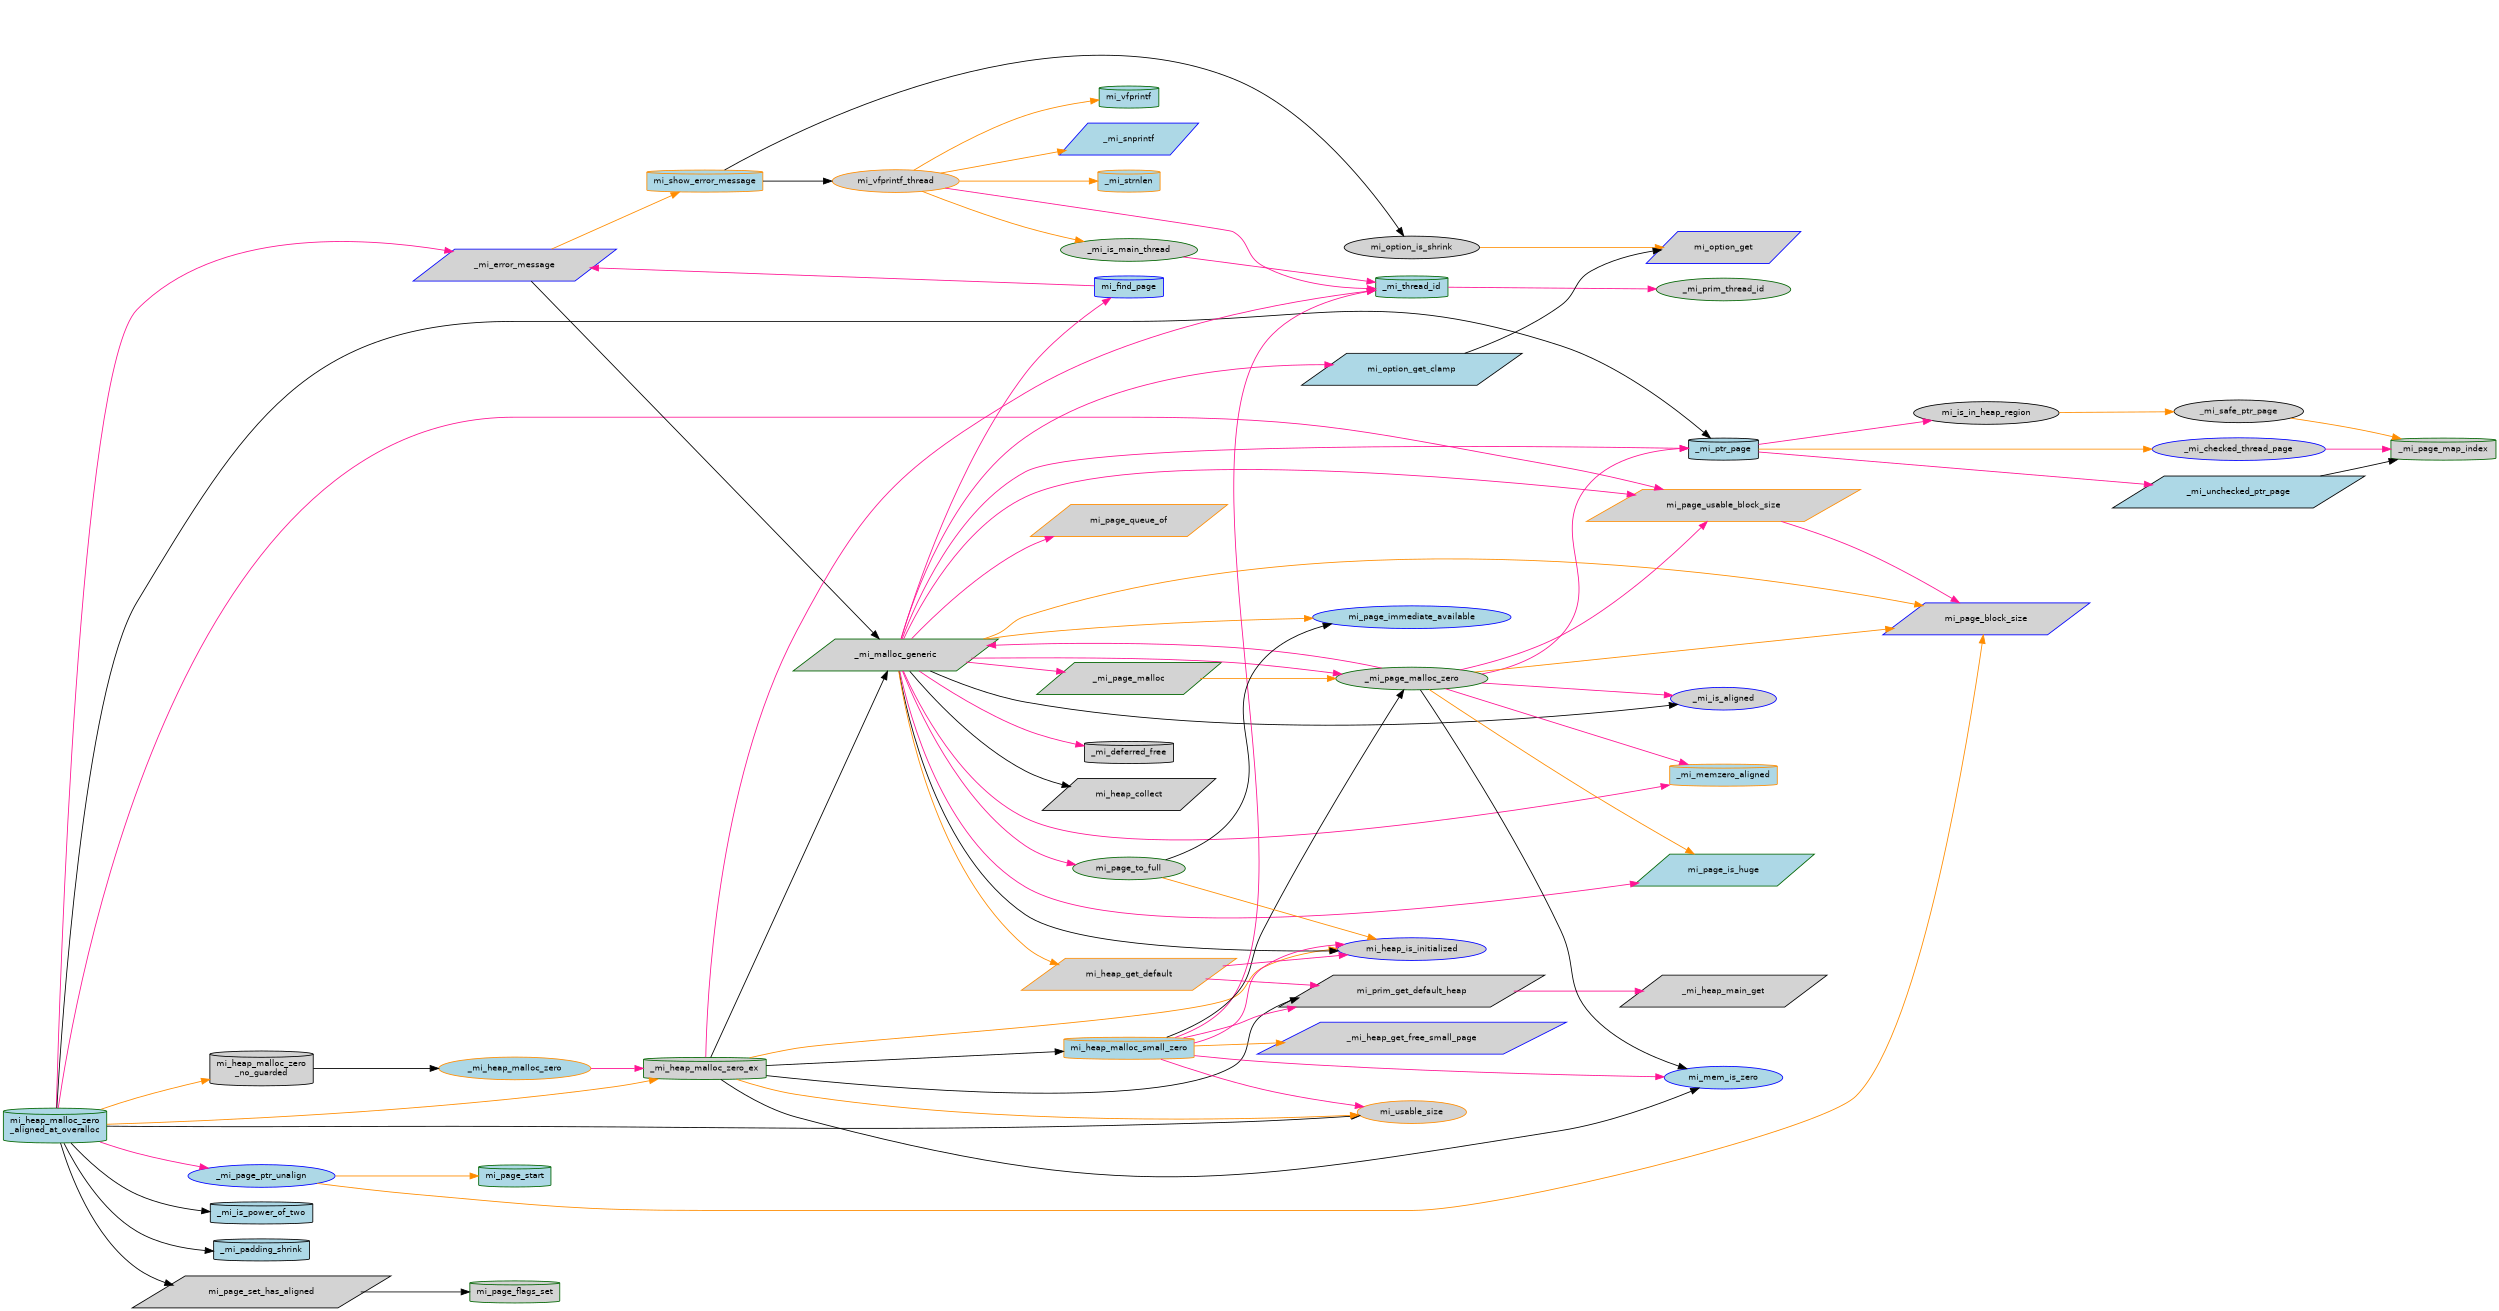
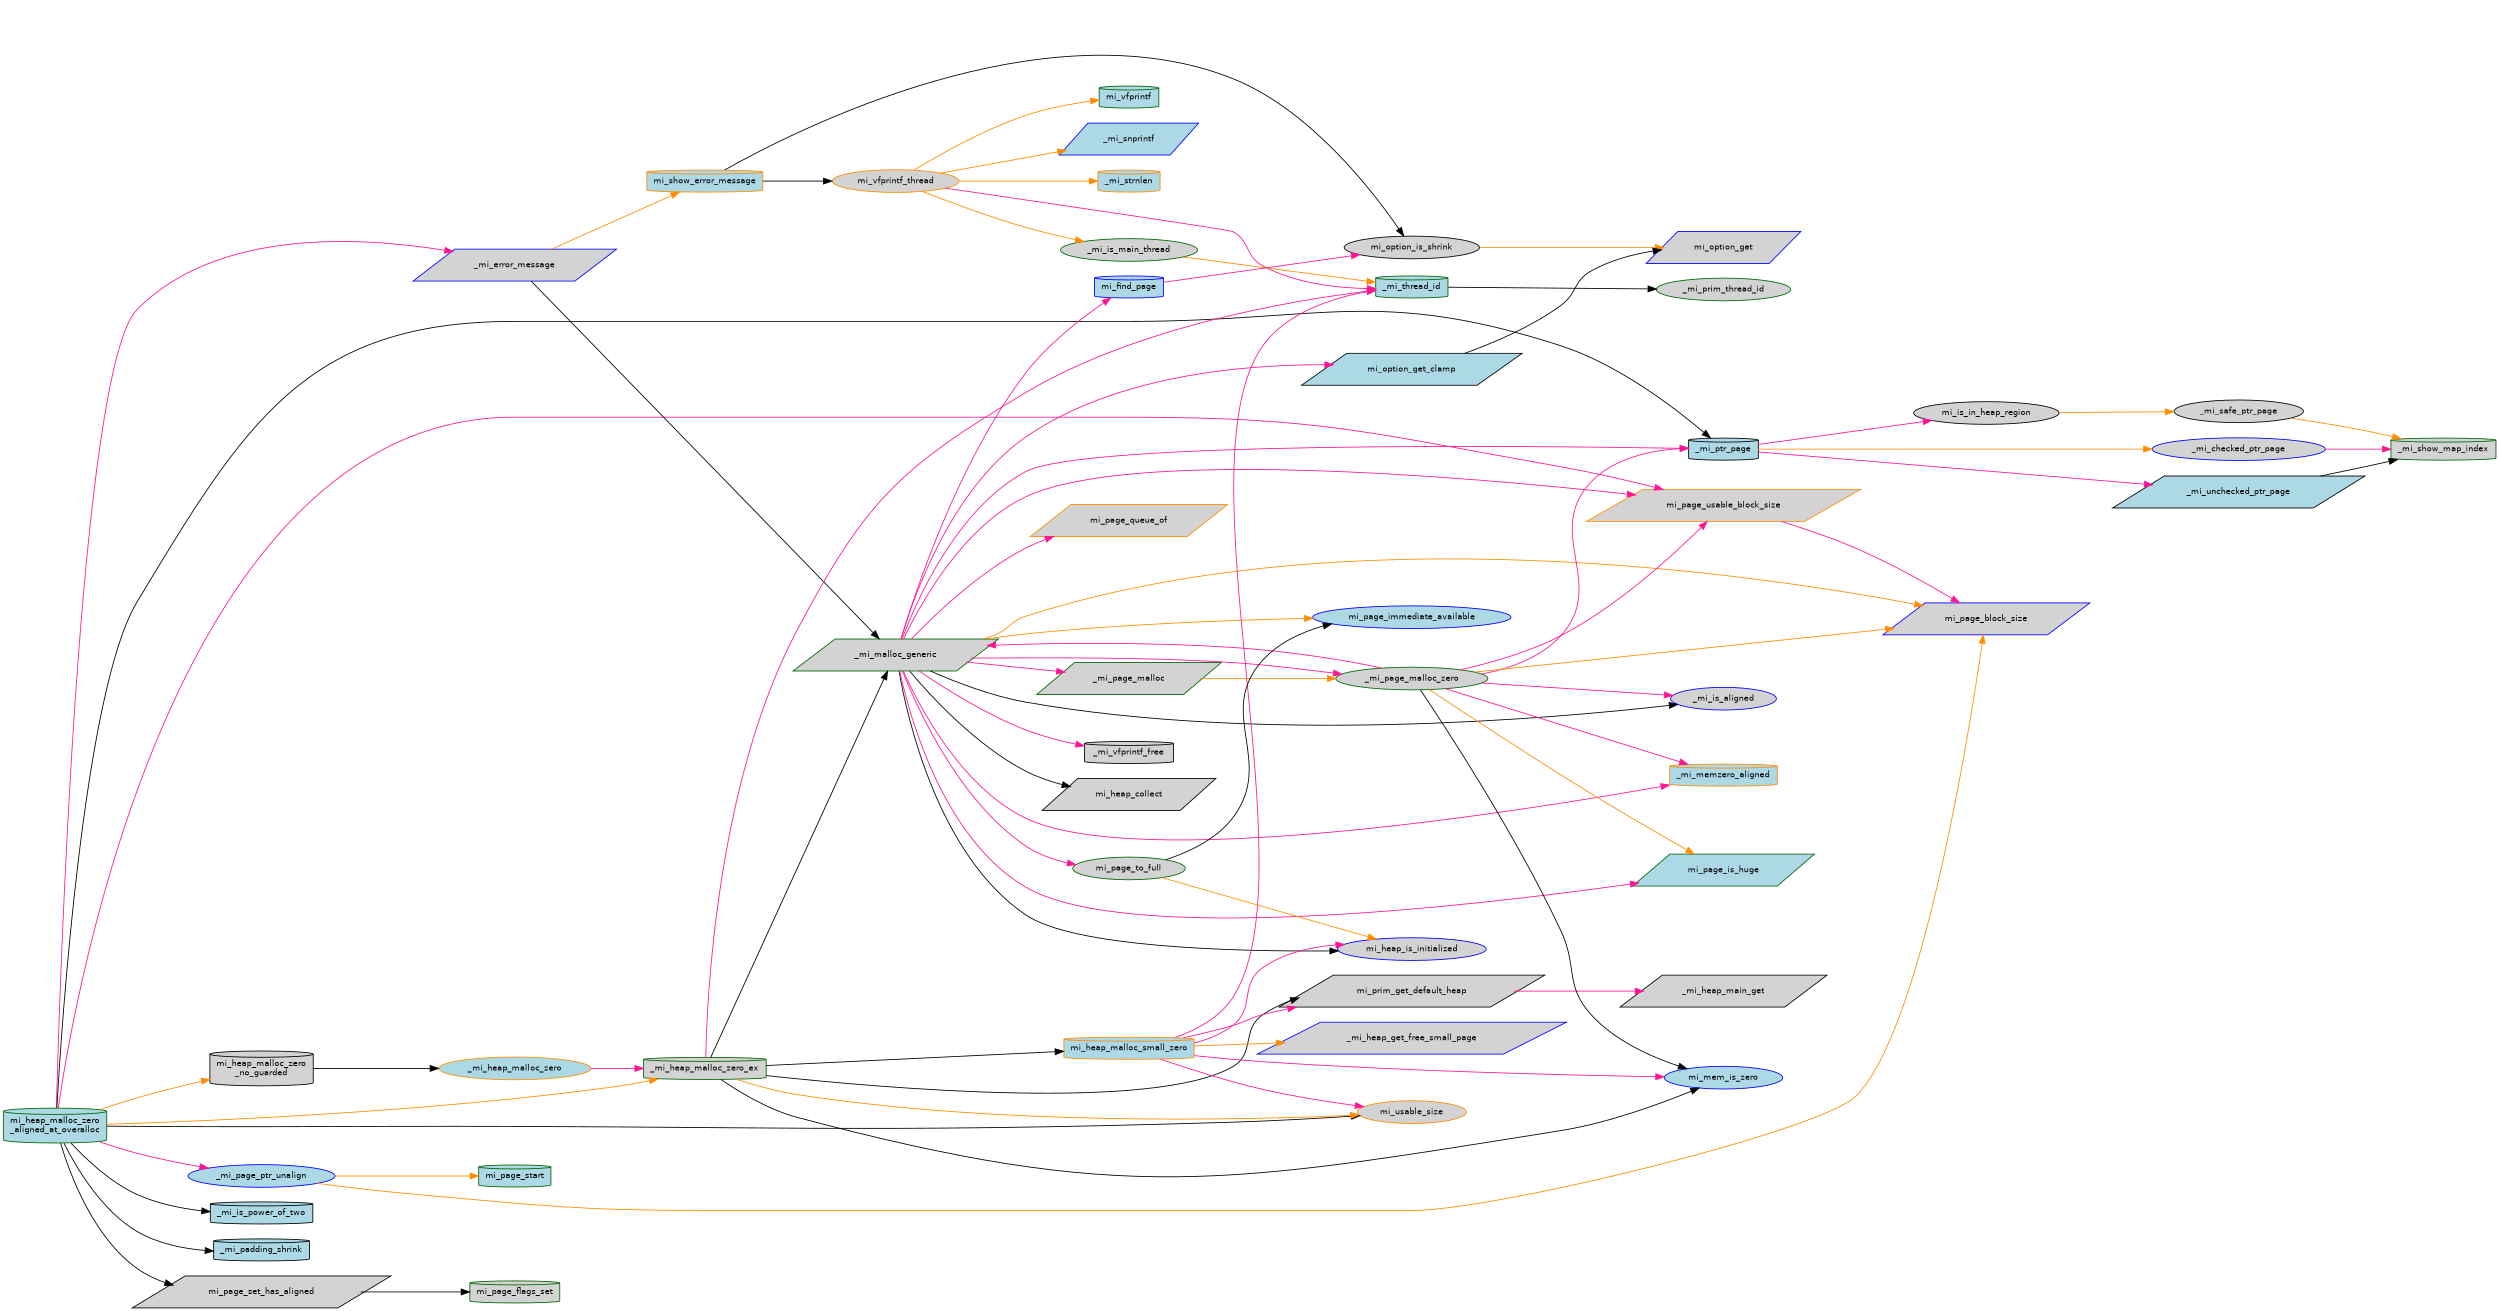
(1289, 271) -> (1289, 271)
(847, 277) -> (1243, 271)
(1548, 288) -> (1548, 288)
(2239, 449) -> (2239, 449)
(2443, 449) -> (2443, 449)
(1129, 752) -> (1129, 752)
(1291, 878) -> none
(1129, 974) -> none
(1047, 1025) -> none
